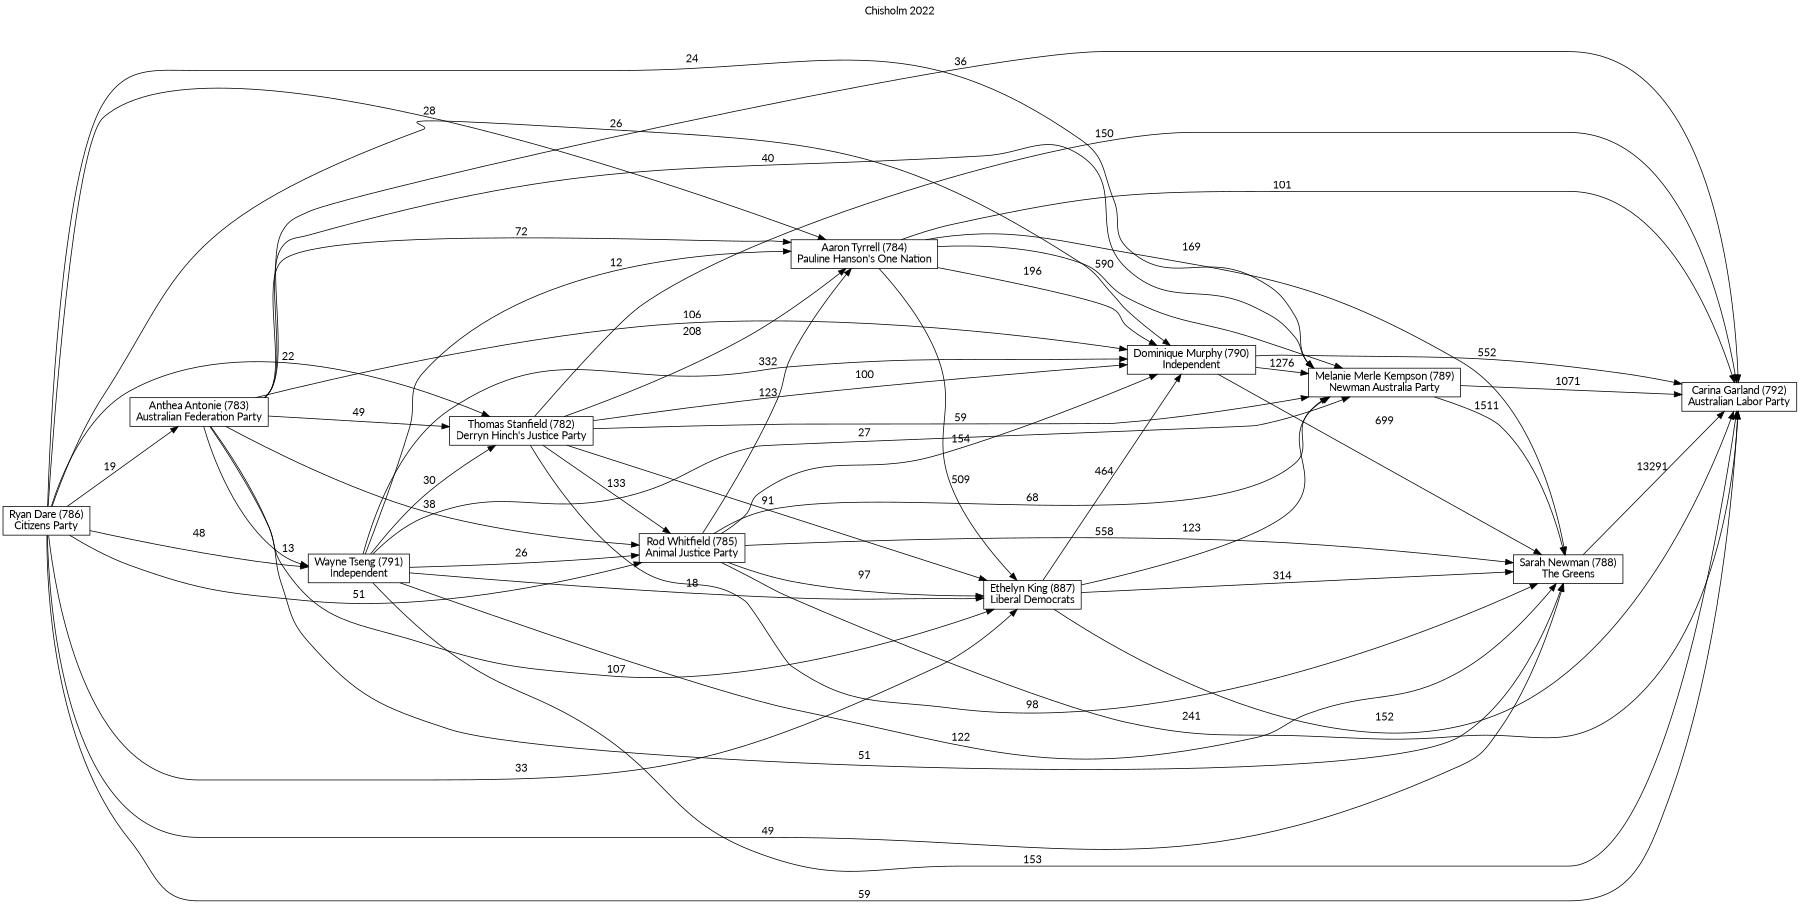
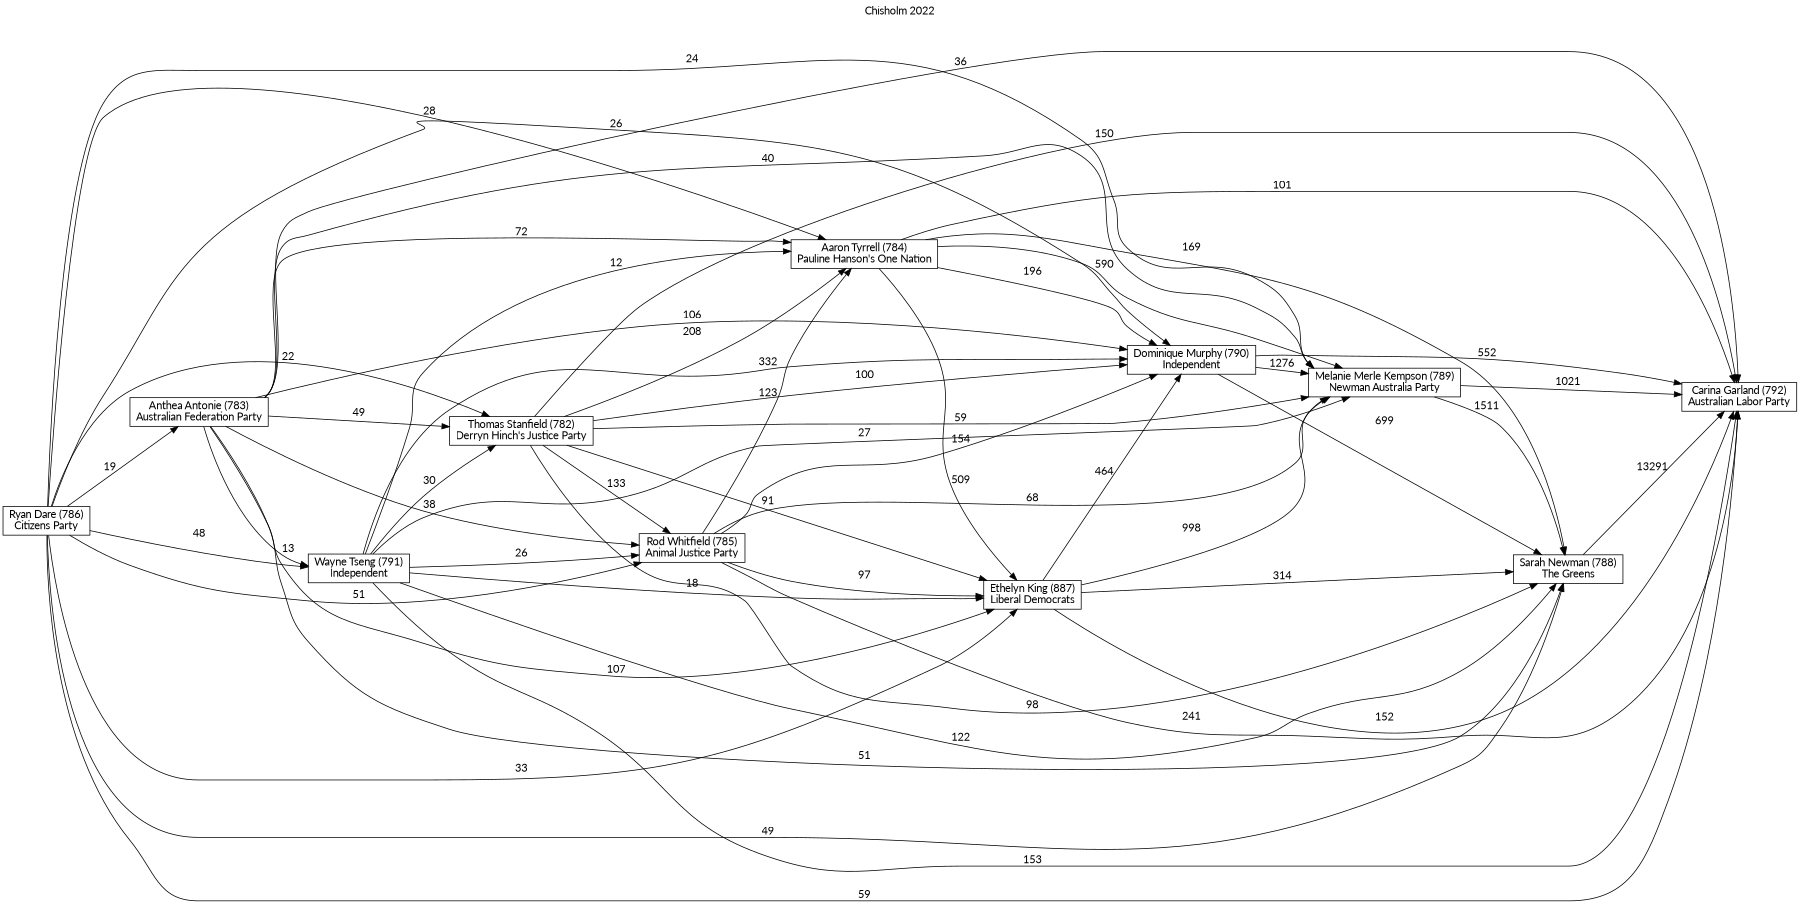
(1568, 382) -> (1568, 382)
(1192, 529) -> (1192, 529)
(1126, 538) -> none
